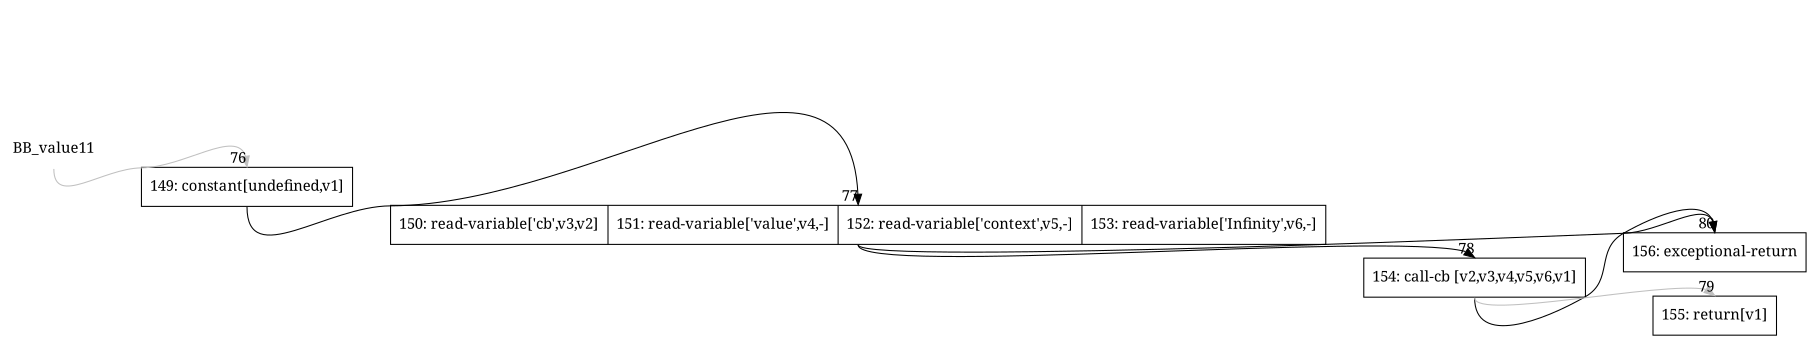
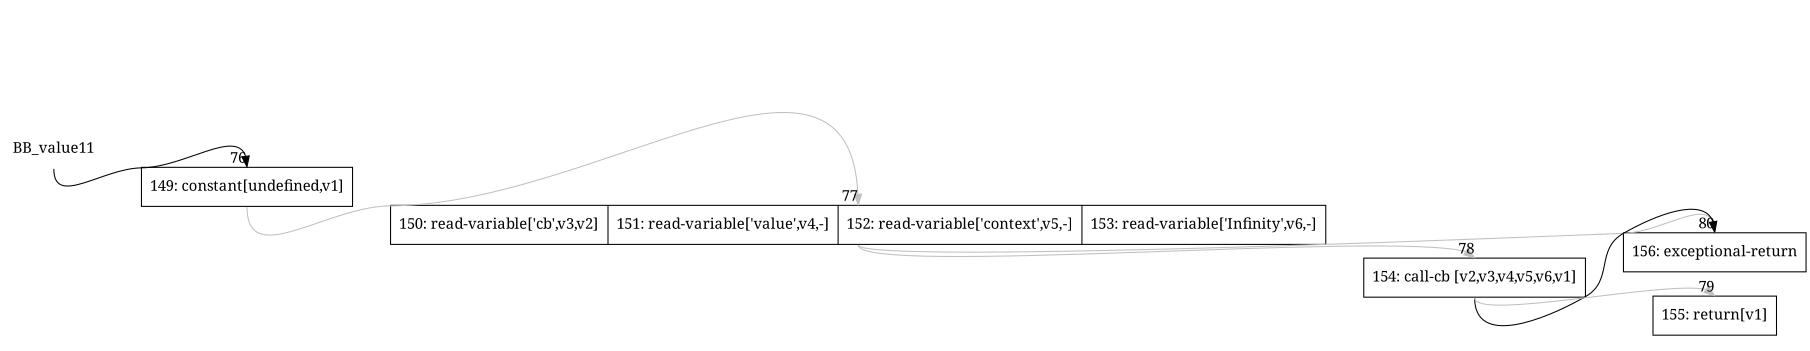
(146, 167) -> (146, 167)
(568, 170) -> (568, 170)
(1439, 240) -> (1439, 240)
(1161, 251) -> (1161, 251)
